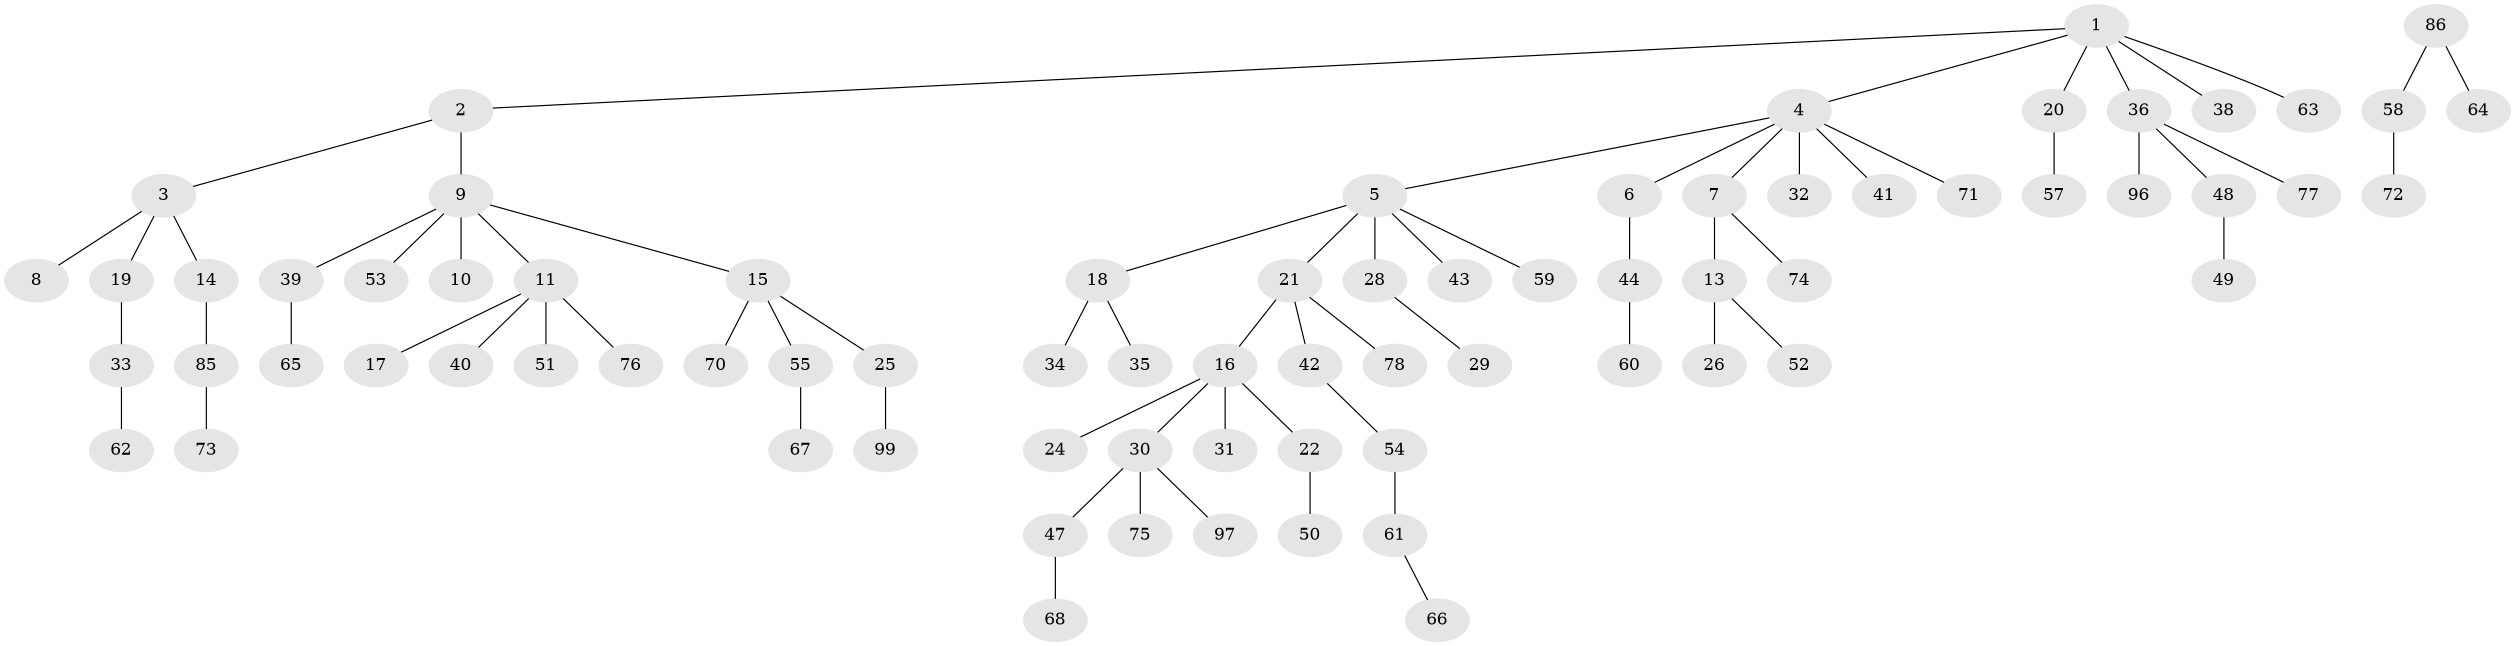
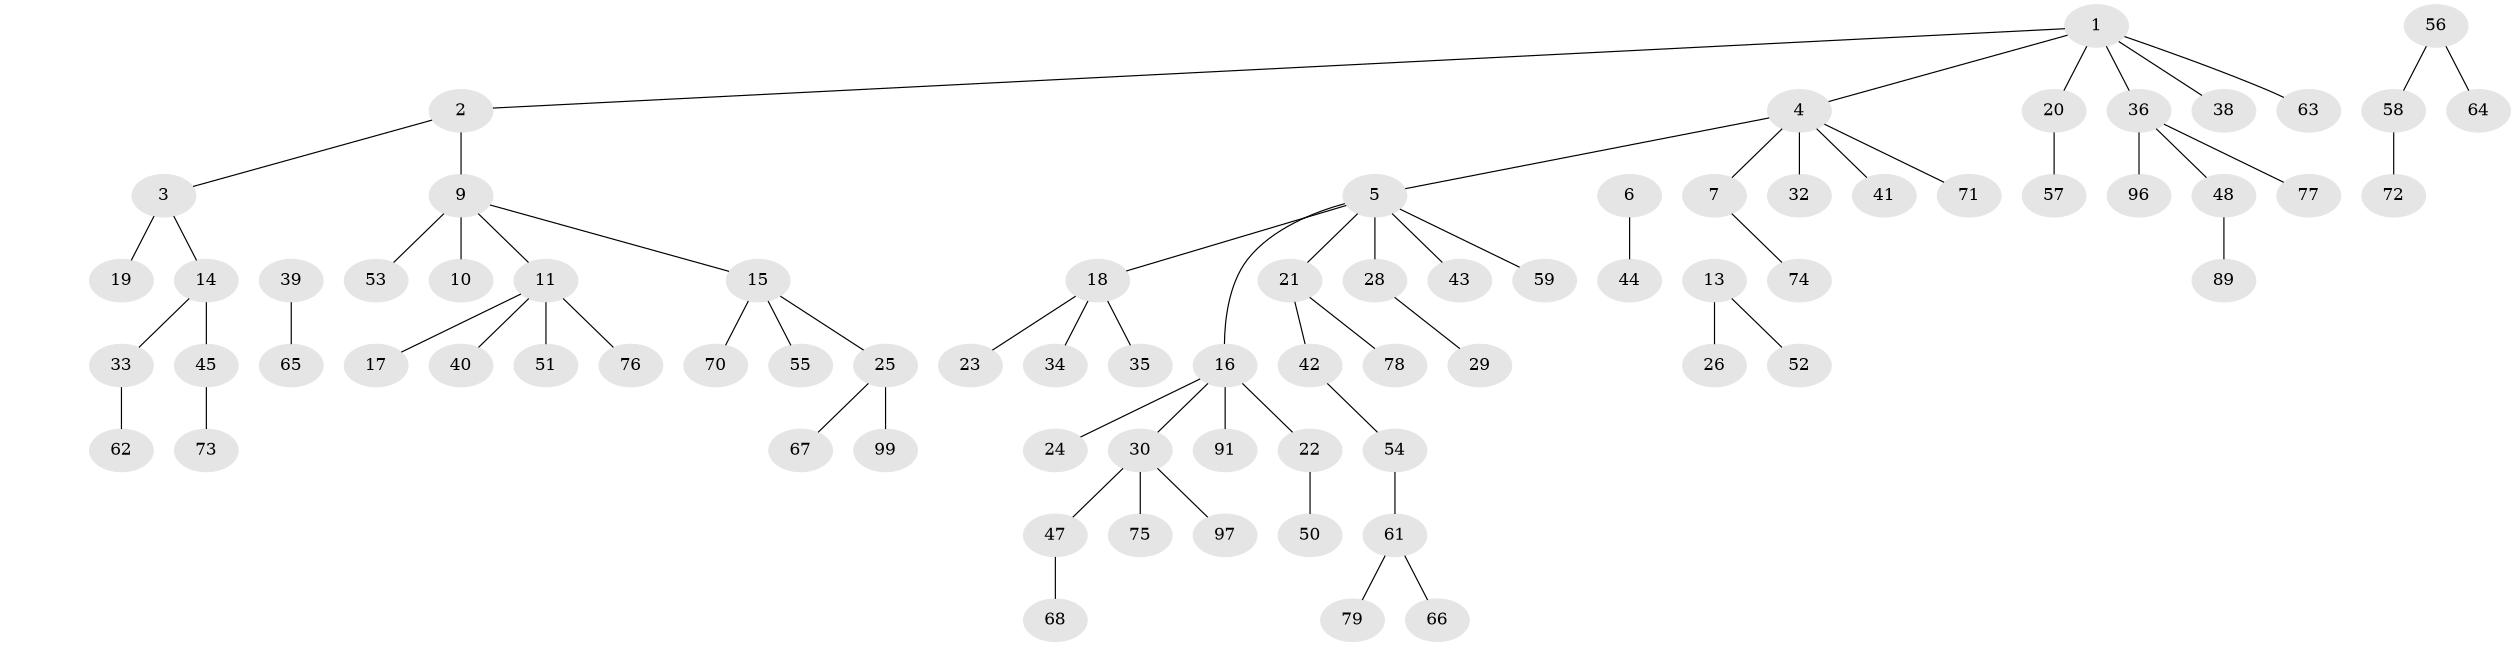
(2436, 26) -> (2436, 26)
(1715, 153) -> none
(376, 238) -> none
(1715, 238) -> none
(37, 281) -> none
(2224, 281) -> (2224, 281)
(121, 323) -> (164, 323)
(1258, 323) -> (1256, 250)
(206, 366) -> (206, 366)
none -> (970, 366)
(1630, 366) -> none
(801, 408) -> (843, 408)
(1225, 450) -> (1225, 450)
none -> (1353, 620)
